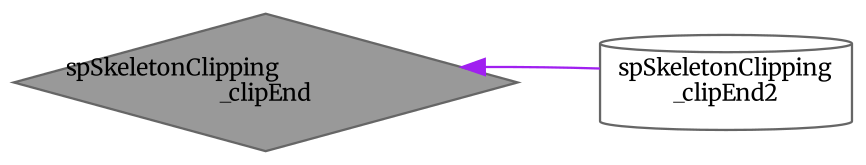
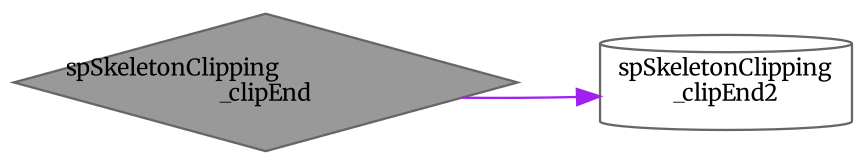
(542, 67) -> (519, 98)
